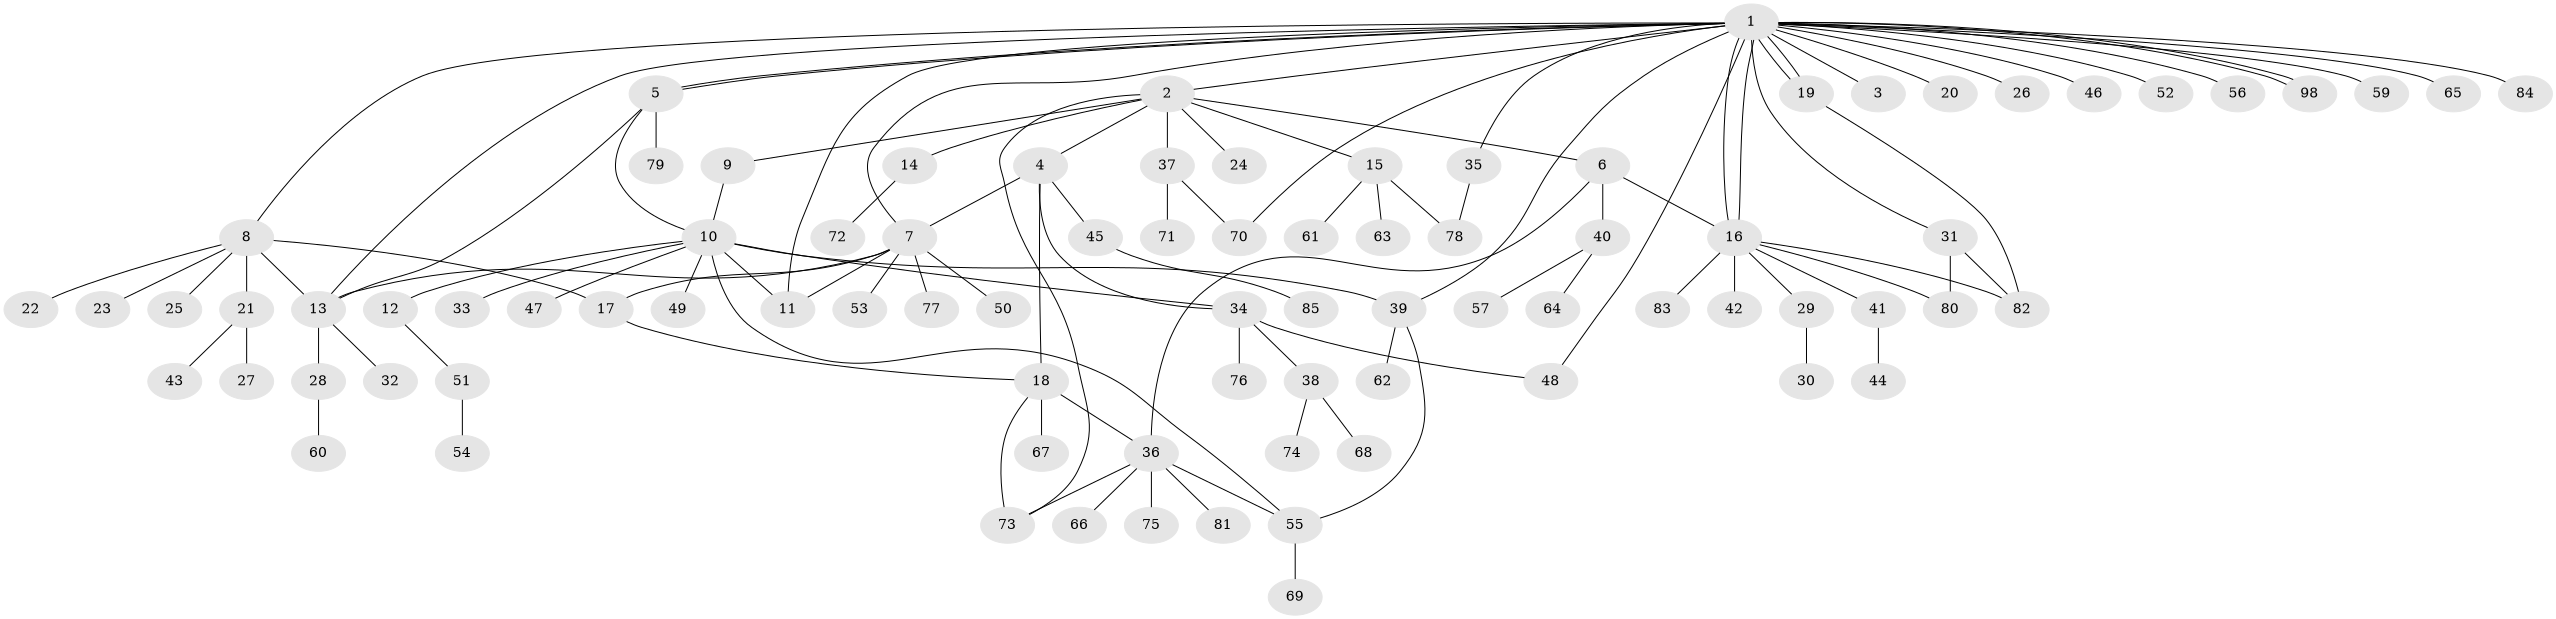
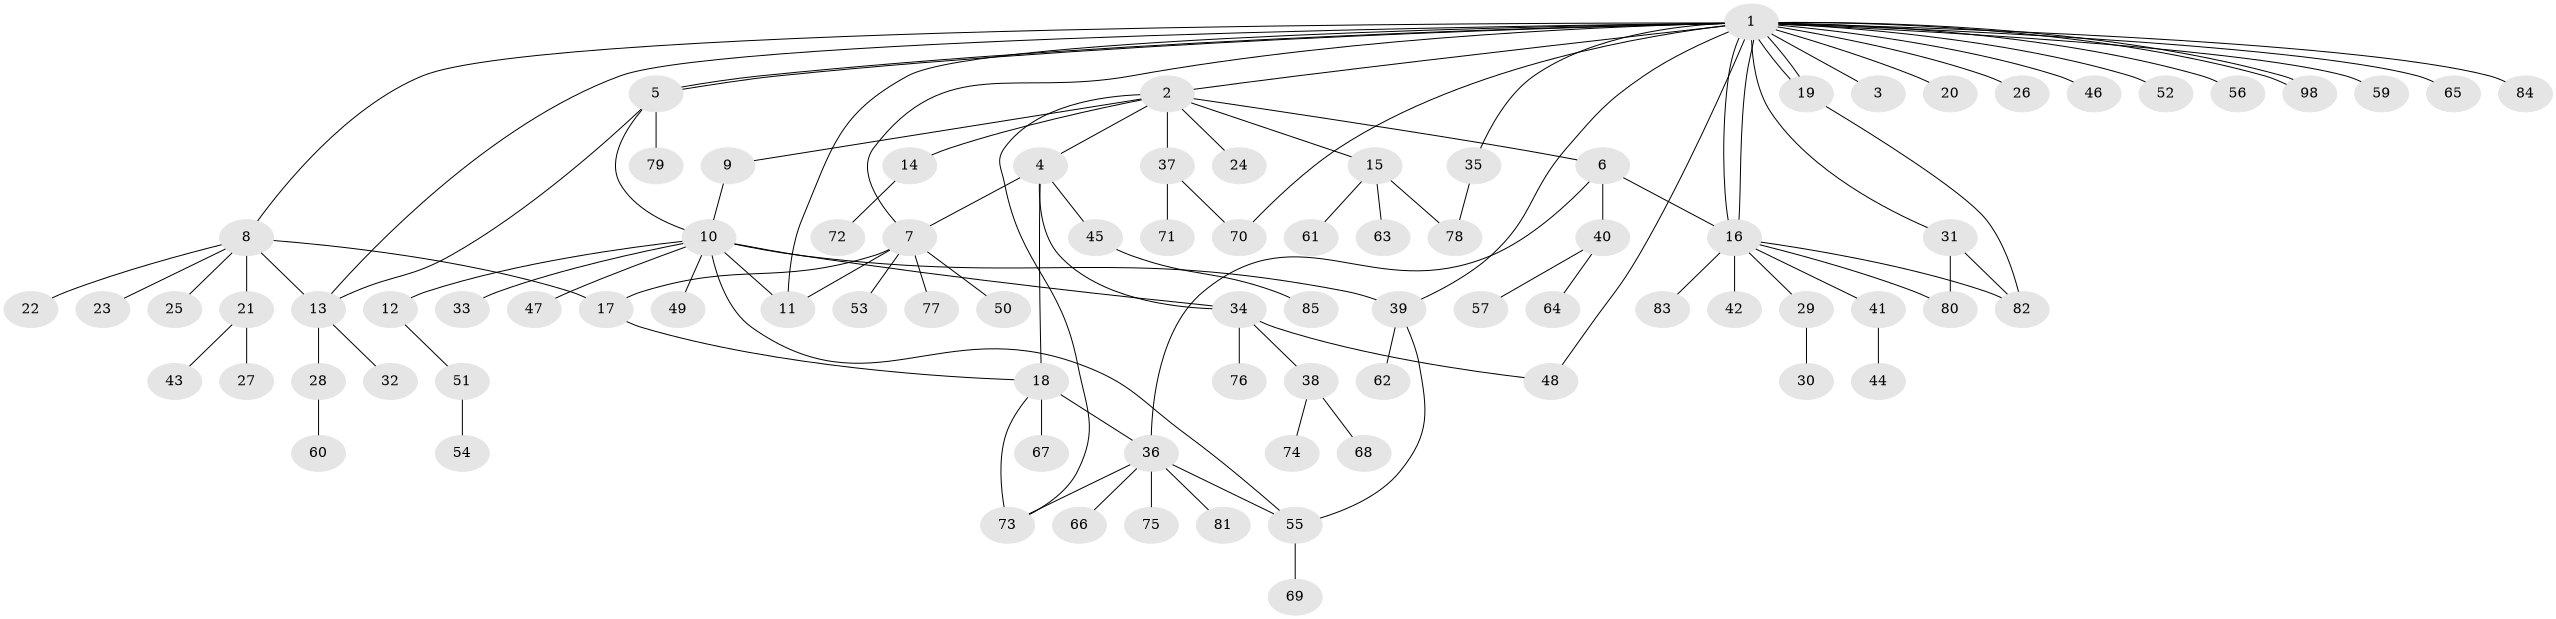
(600, 273) -> none
